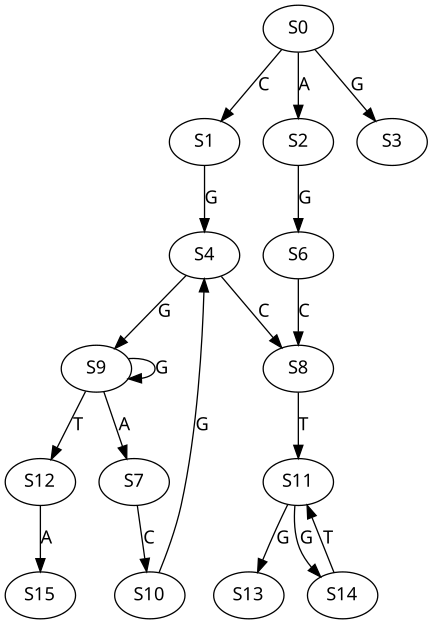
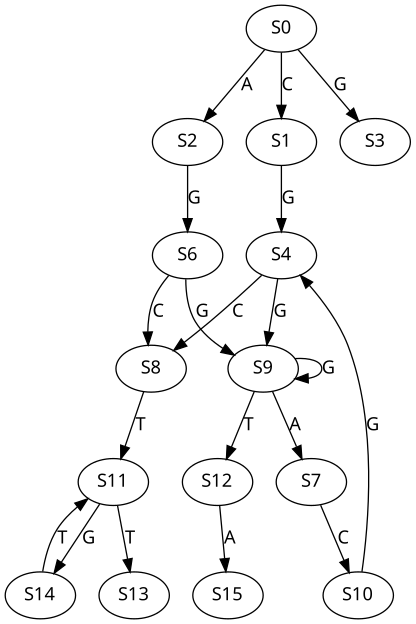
none -> (194, 319)
(283, 539) -> (130, 539)
